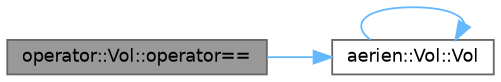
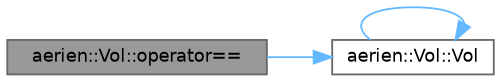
(137, 57) -> (137, 57)
